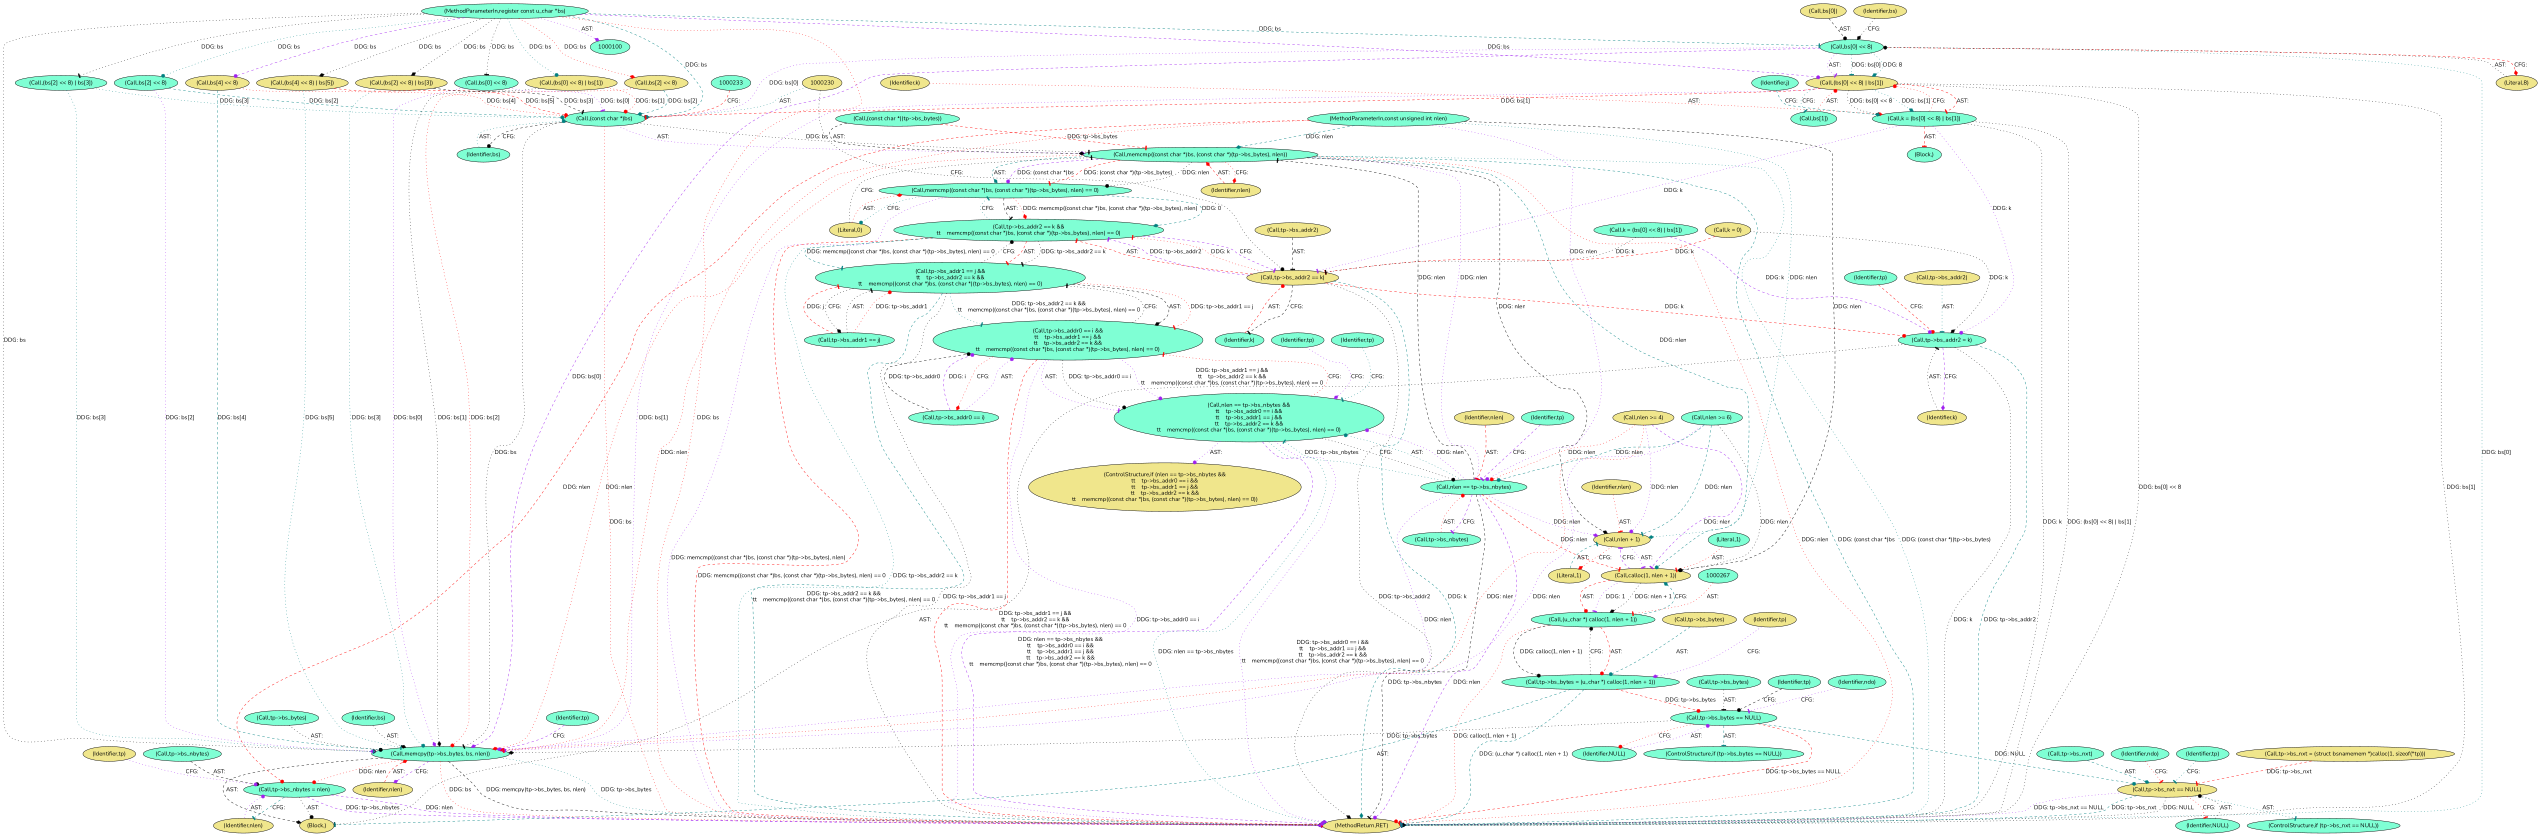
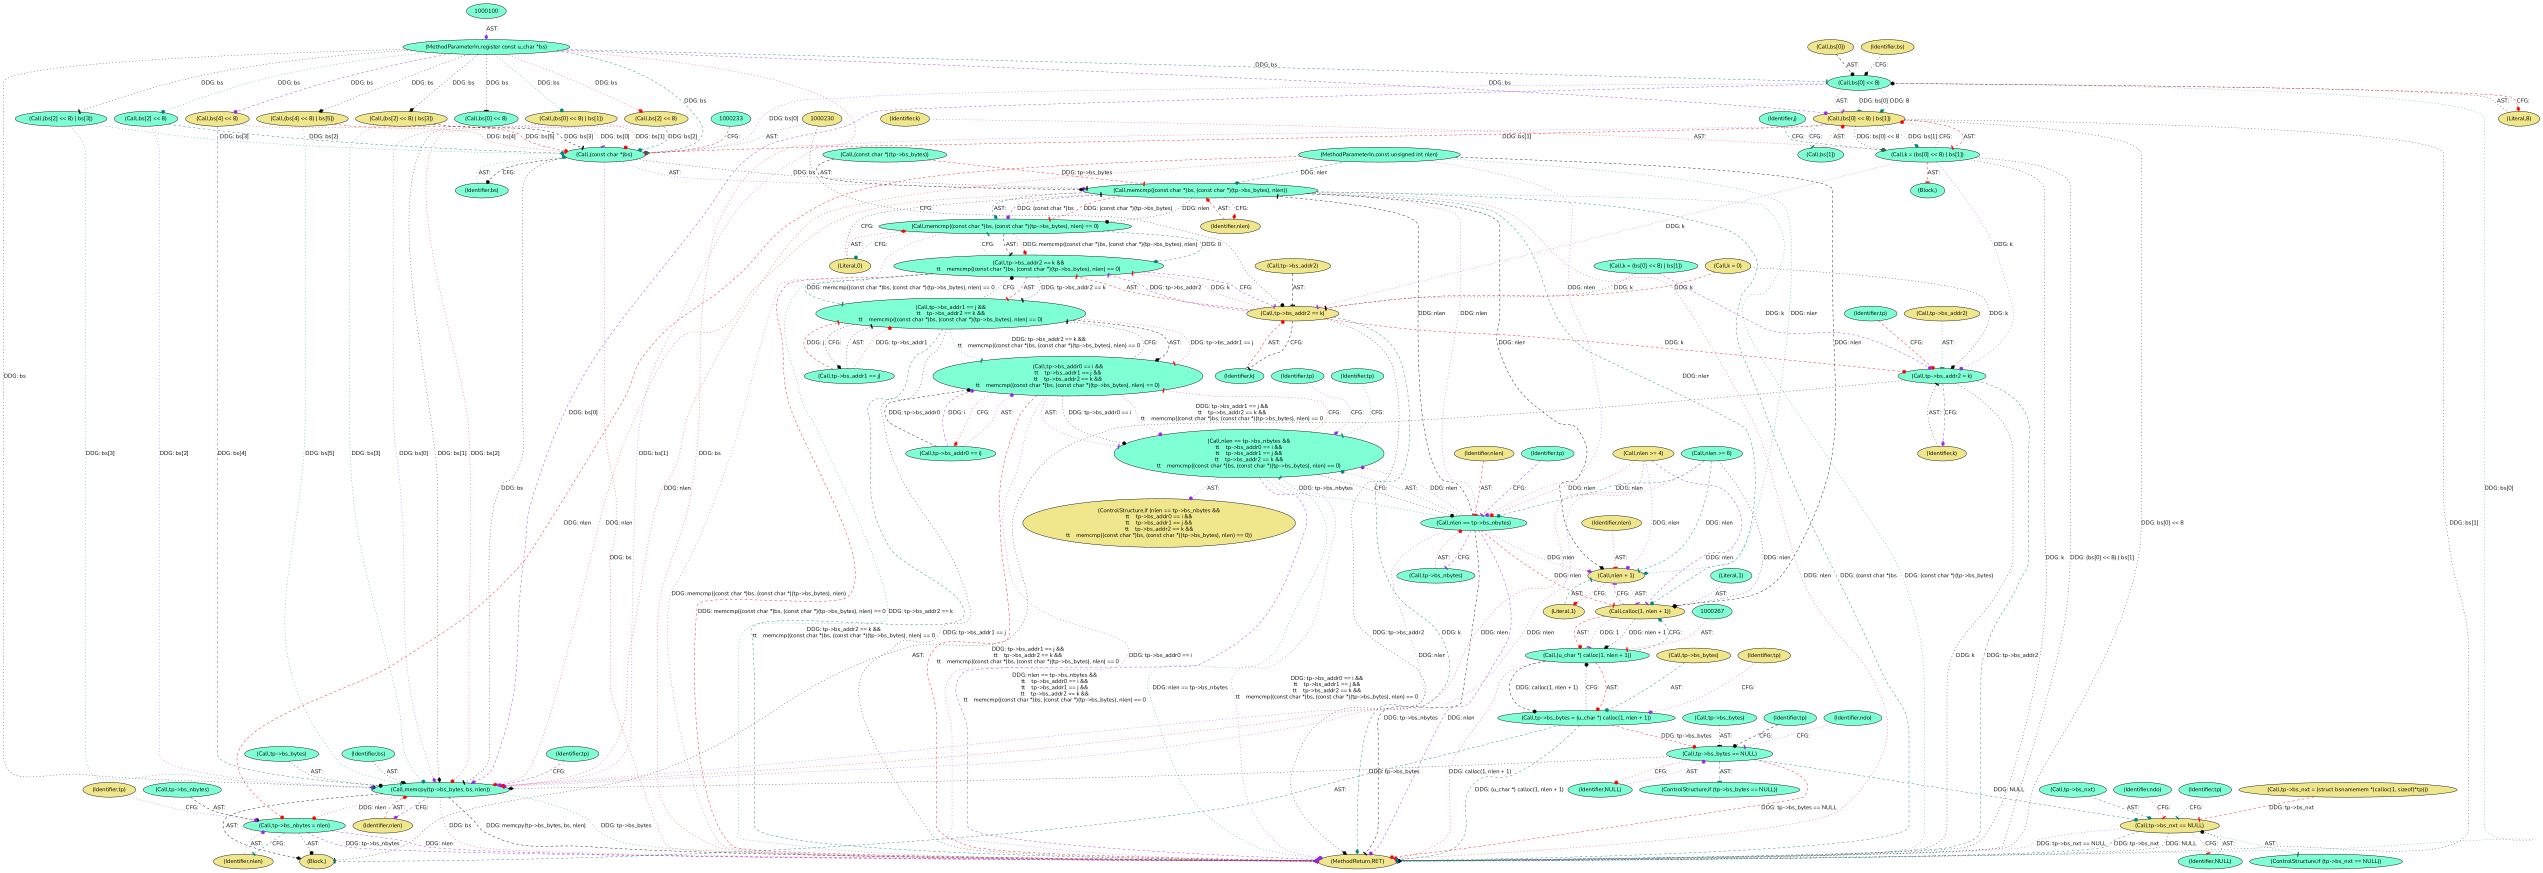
(567, 26) -> (486, 27)
